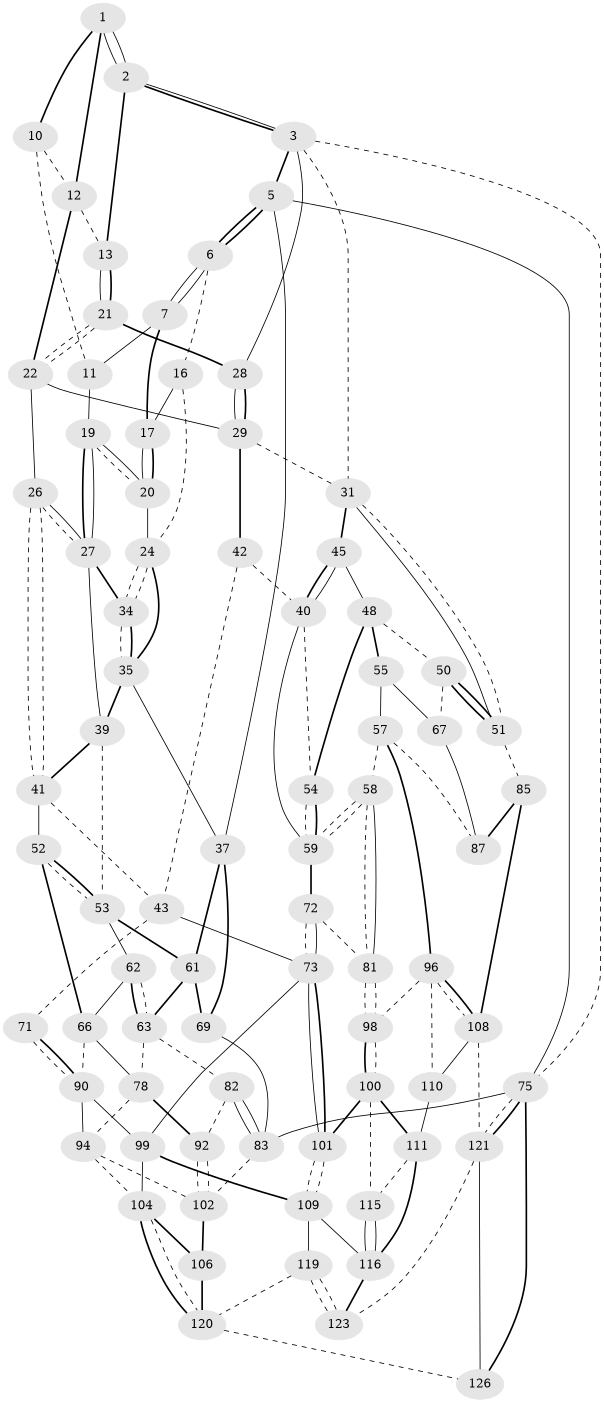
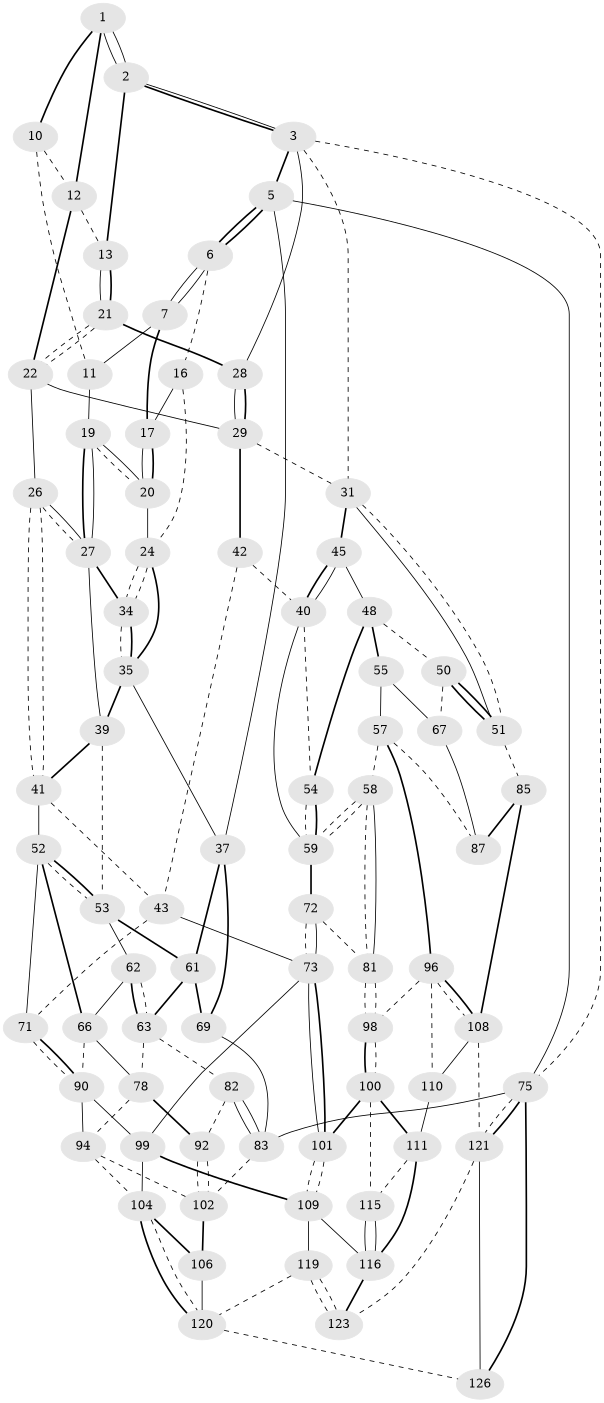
none -> (32, 939)
(202, 1295) -> (202, 1295)
